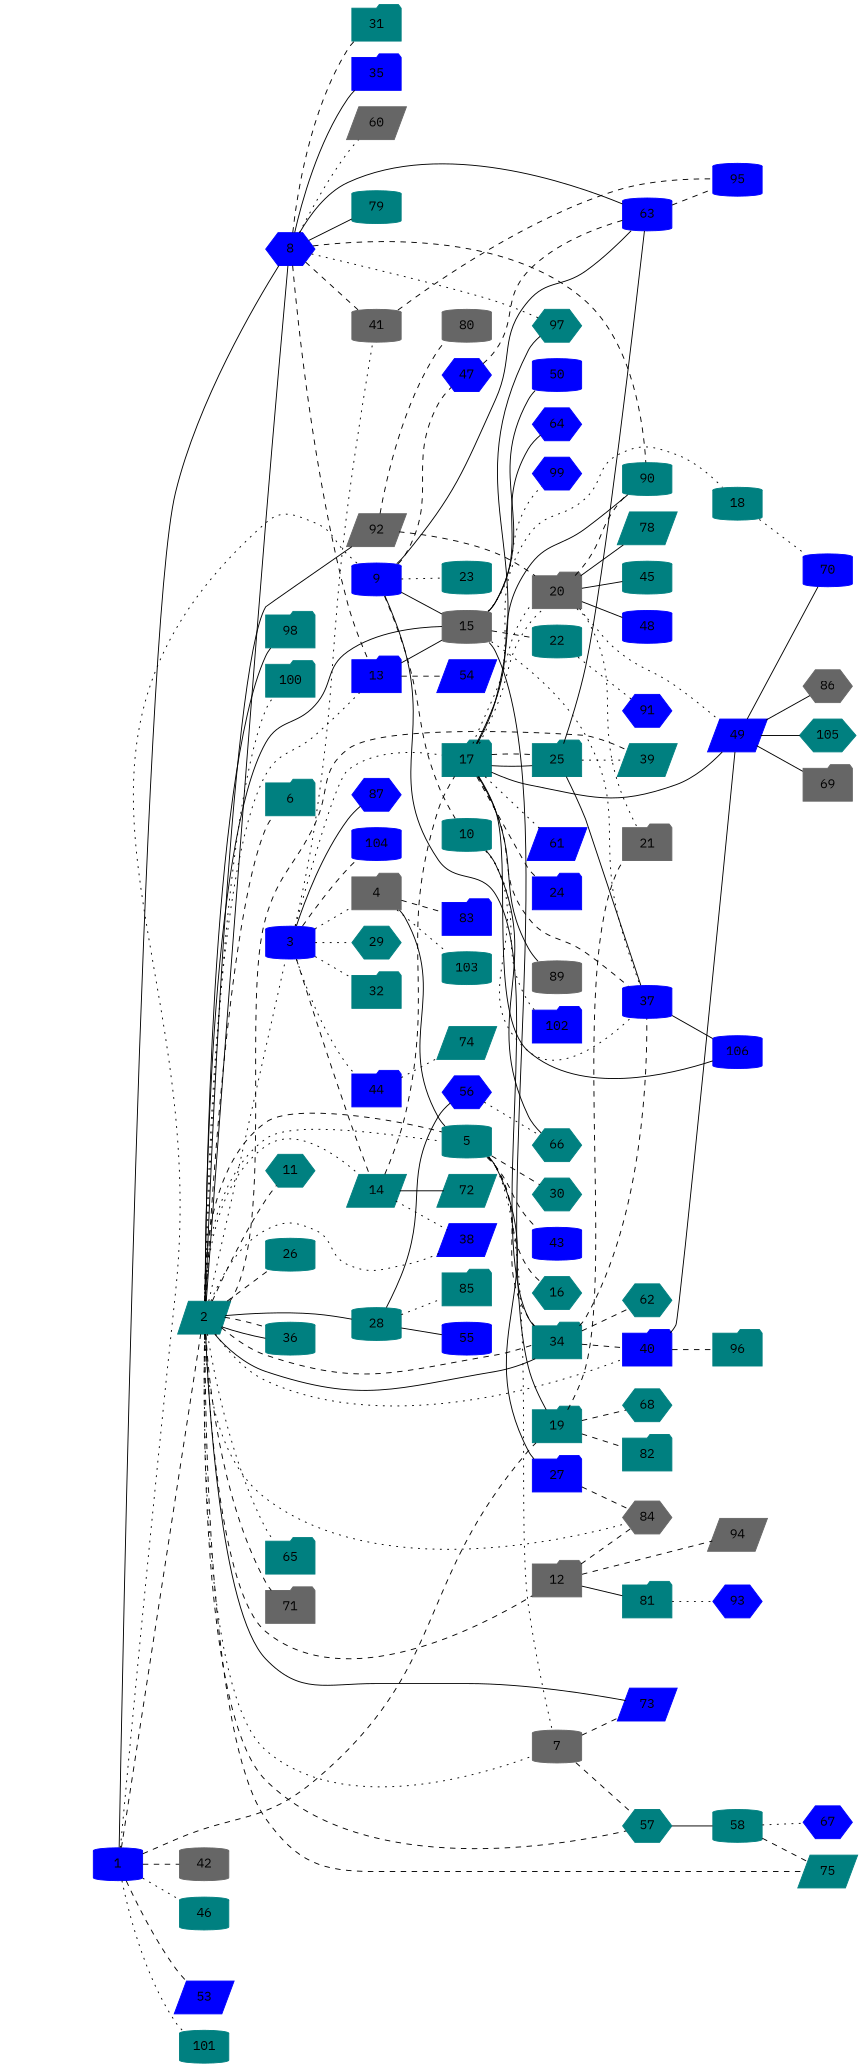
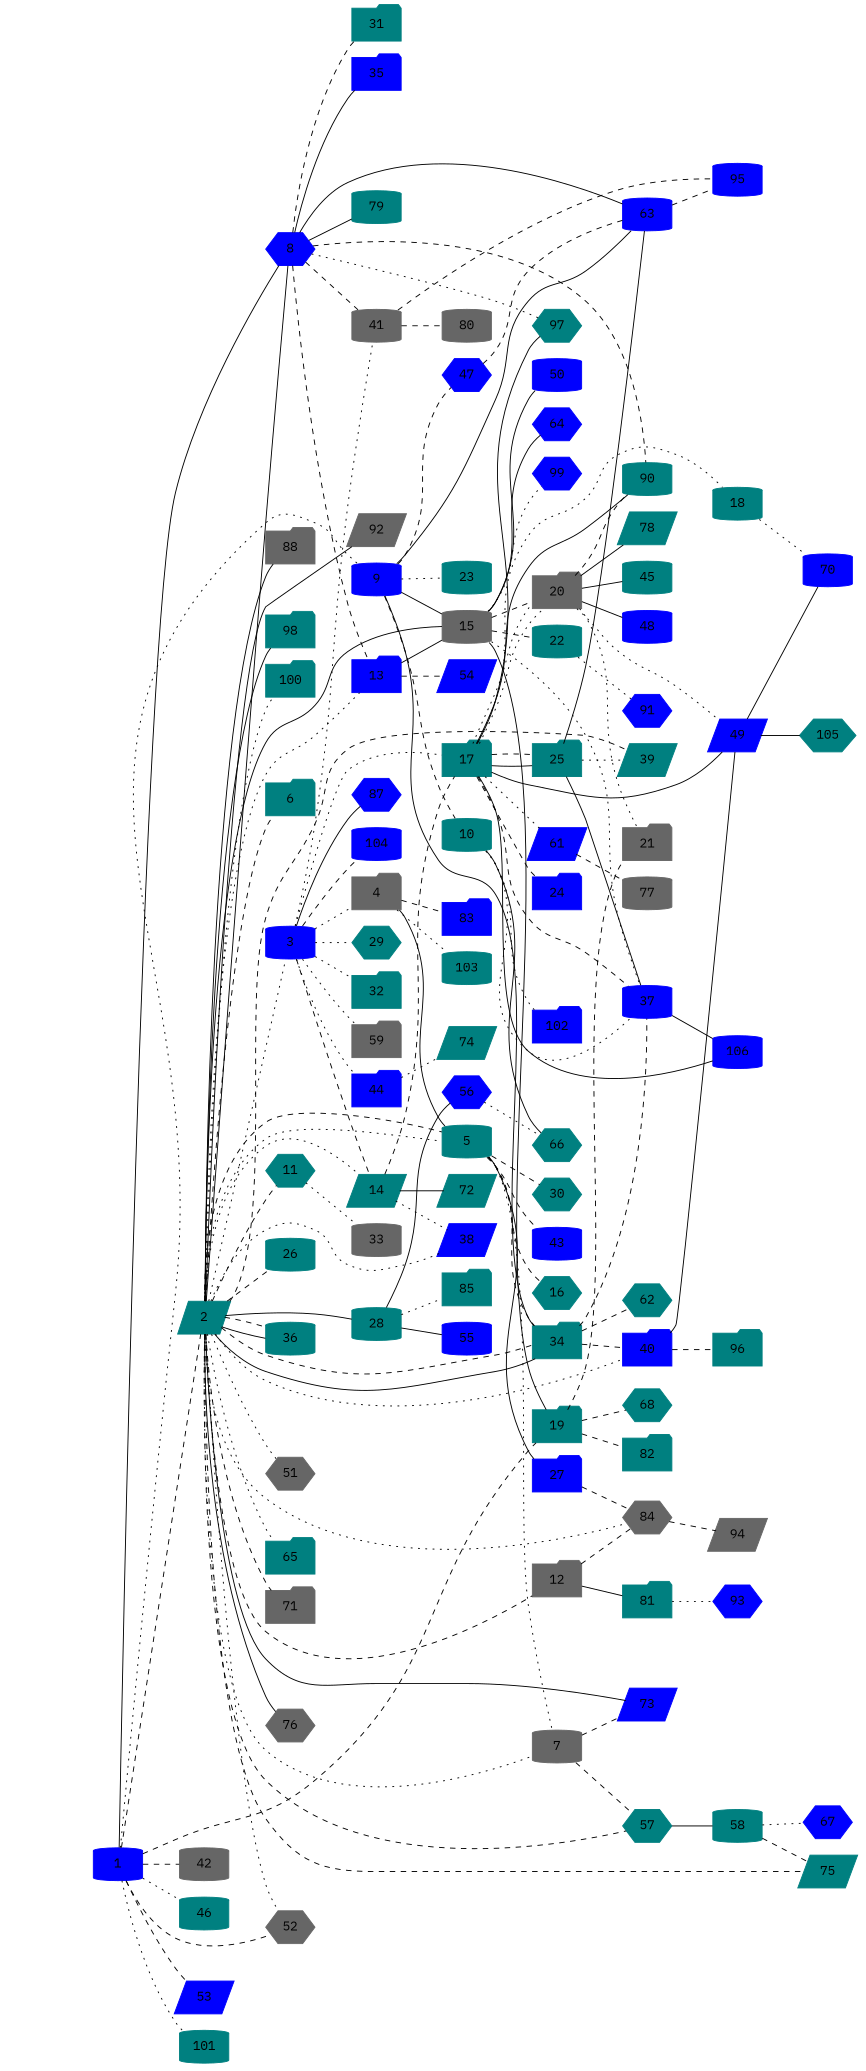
(377, 123) -> none
(403, 424) -> (422, 326)
(470, 545) -> (516, 608)
none -> (290, 548)
(828, 686) -> none
(828, 785) -> none
none -> (647, 893)
(557, 977) -> none
none -> (377, 1041)
none -> (377, 1240)
none -> (290, 1474)
(647, 1558) -> (693, 1526)
none -> (290, 1726)
none -> (290, 1927)
